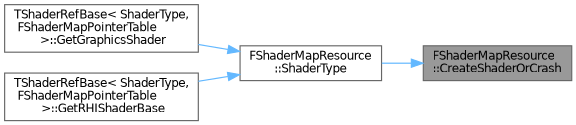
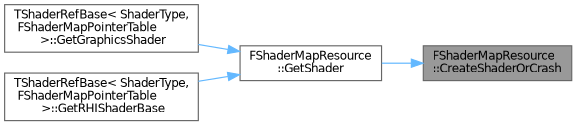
(311, 63) -> (311, 63)
